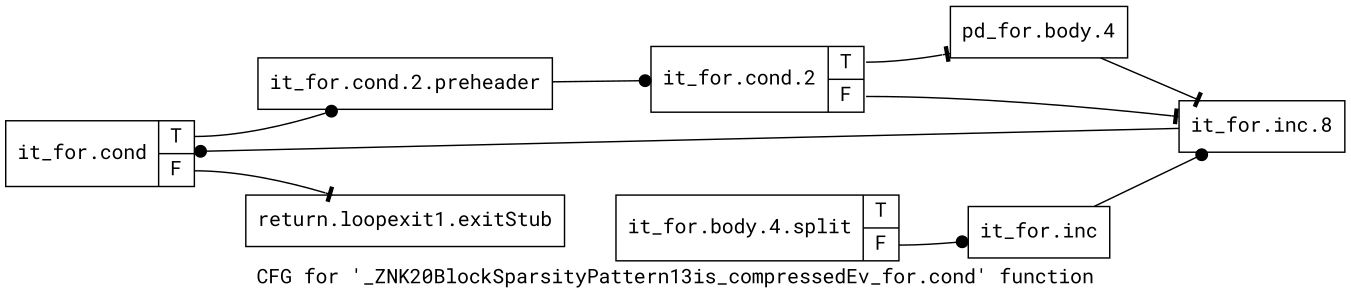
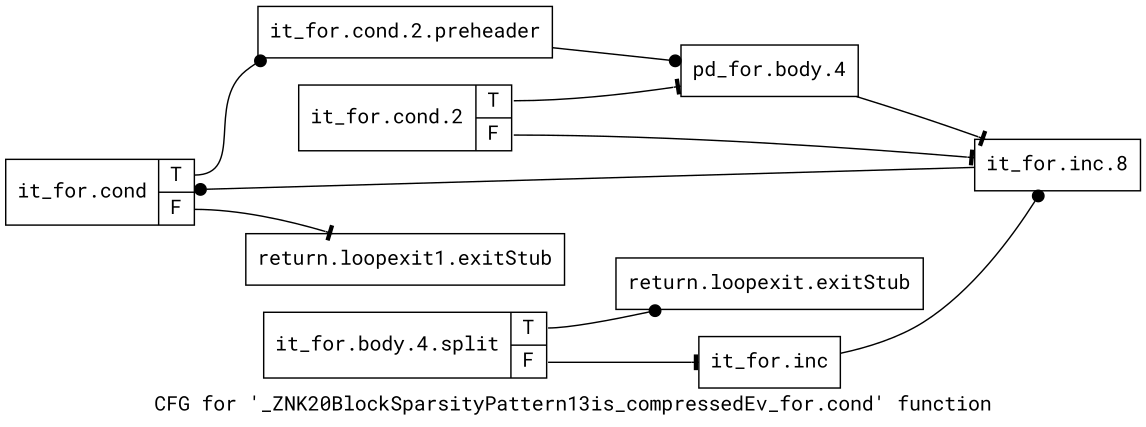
(596, 81) -> (611, 54)
(928, 244) -> (620, 362)
none -> (770, 284)
